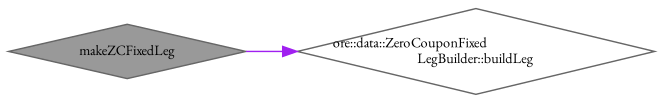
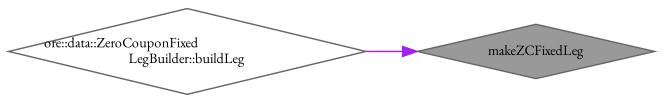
(264, 51) -> (384, 51)
